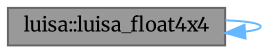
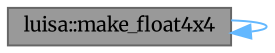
(117, 27) -> (119, 27)
